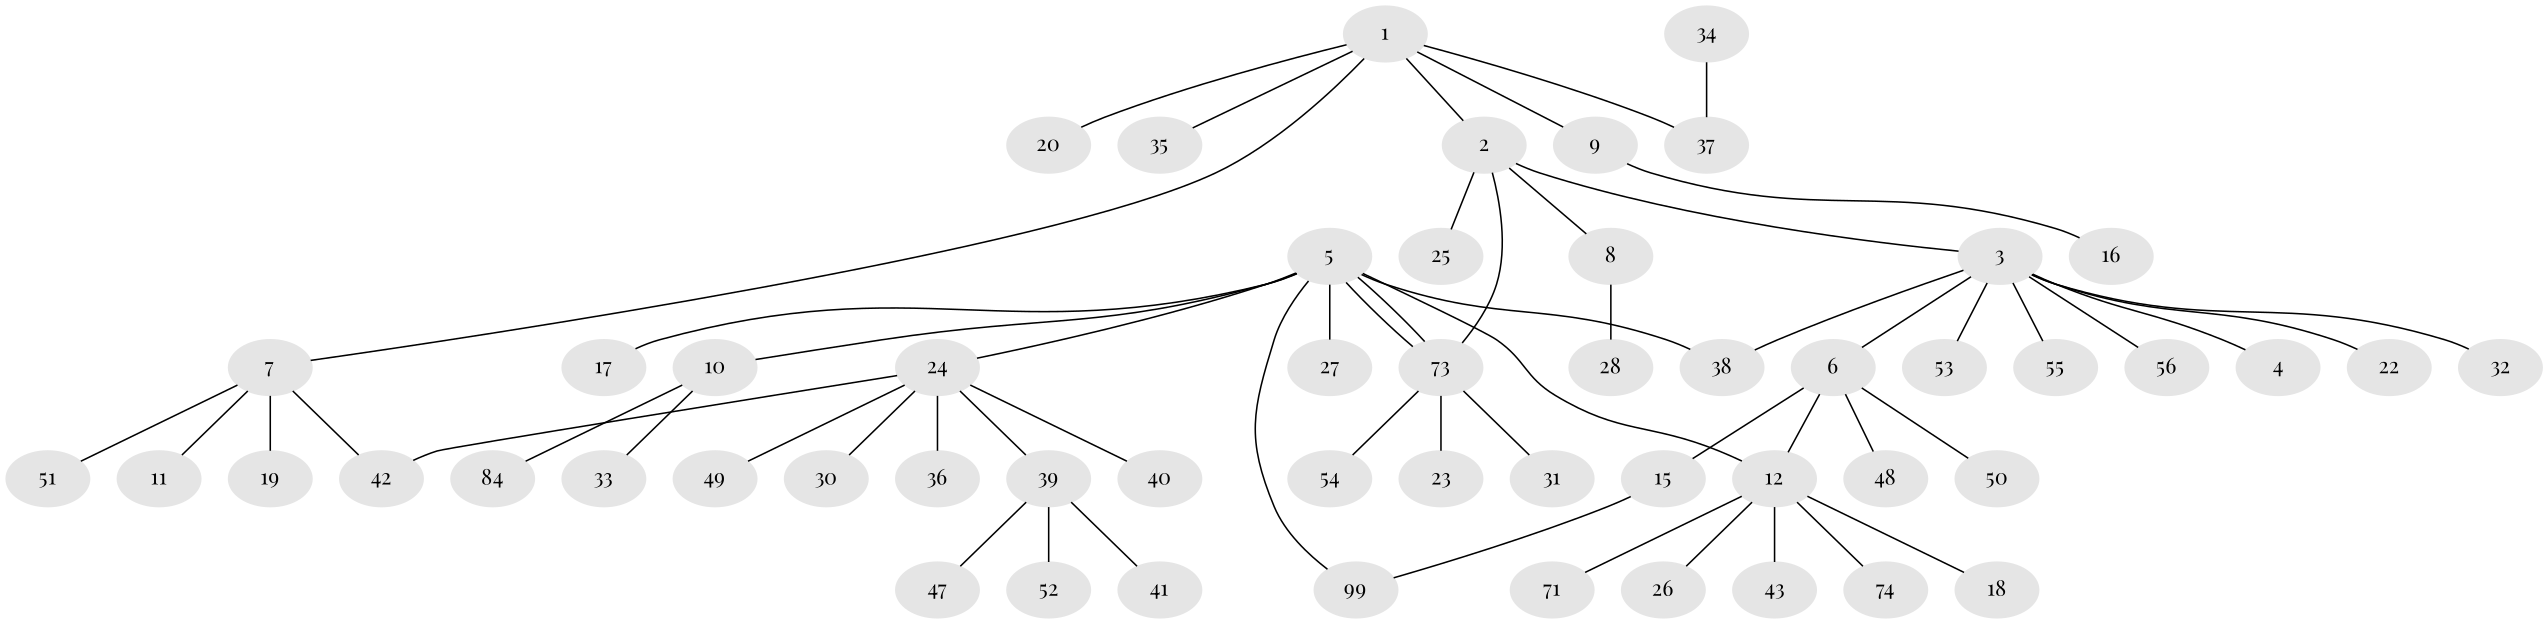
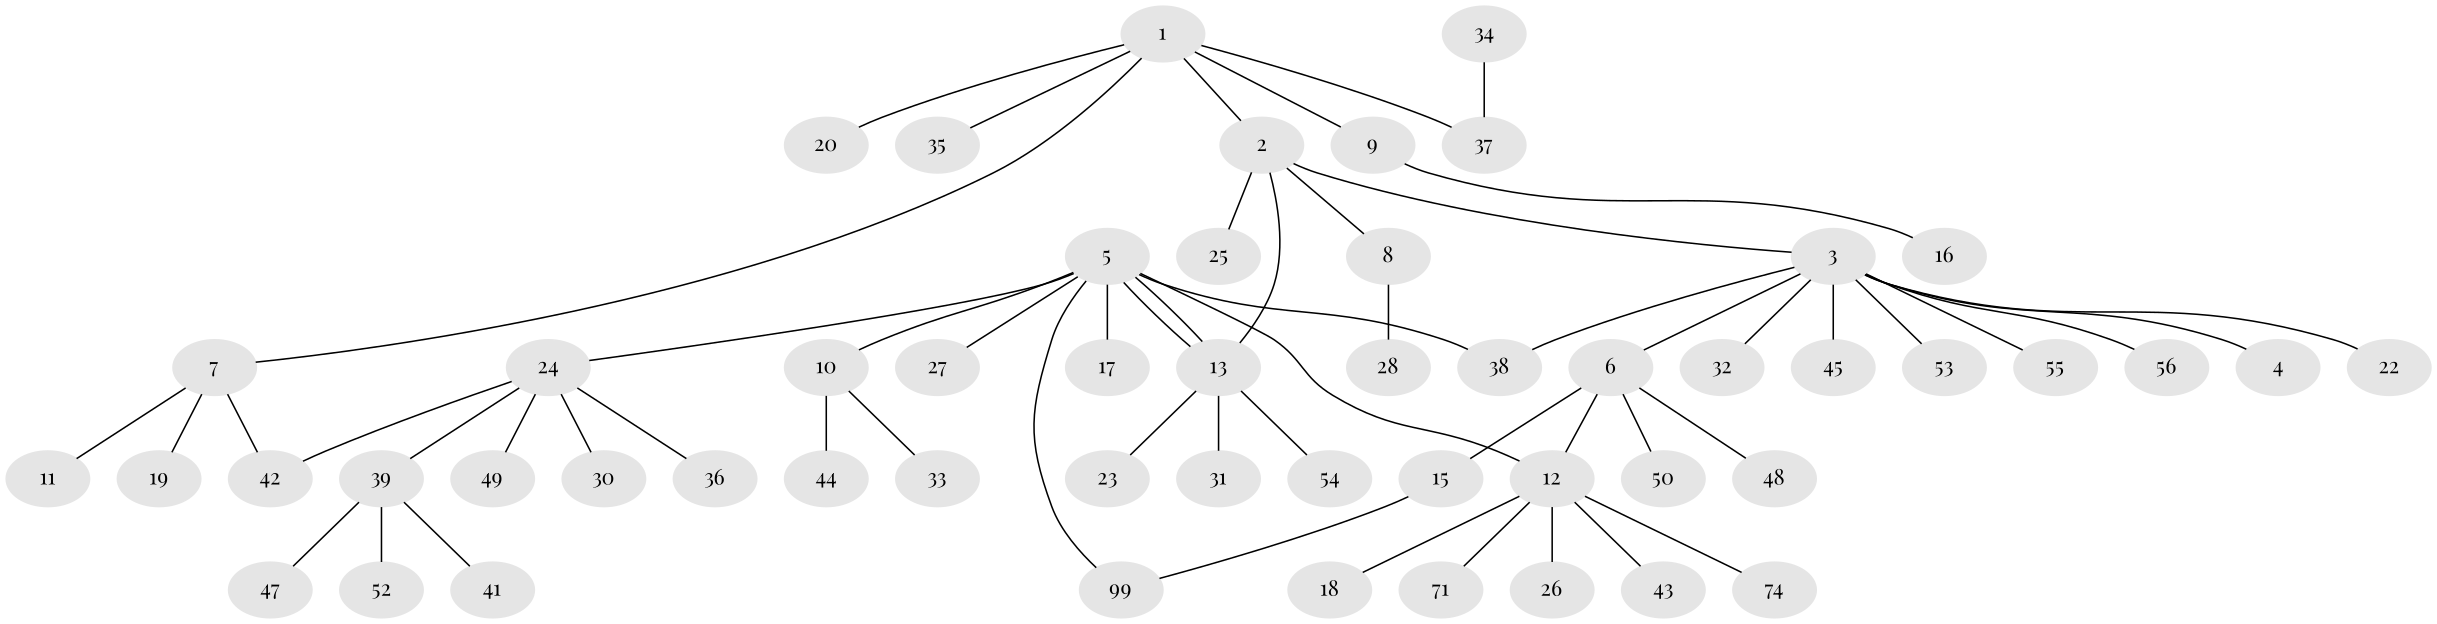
(1441, 368) -> (1219, 368)
none -> (1833, 368)
(48, 479) -> none
(493, 479) -> (826, 479)
(1160, 479) -> none
